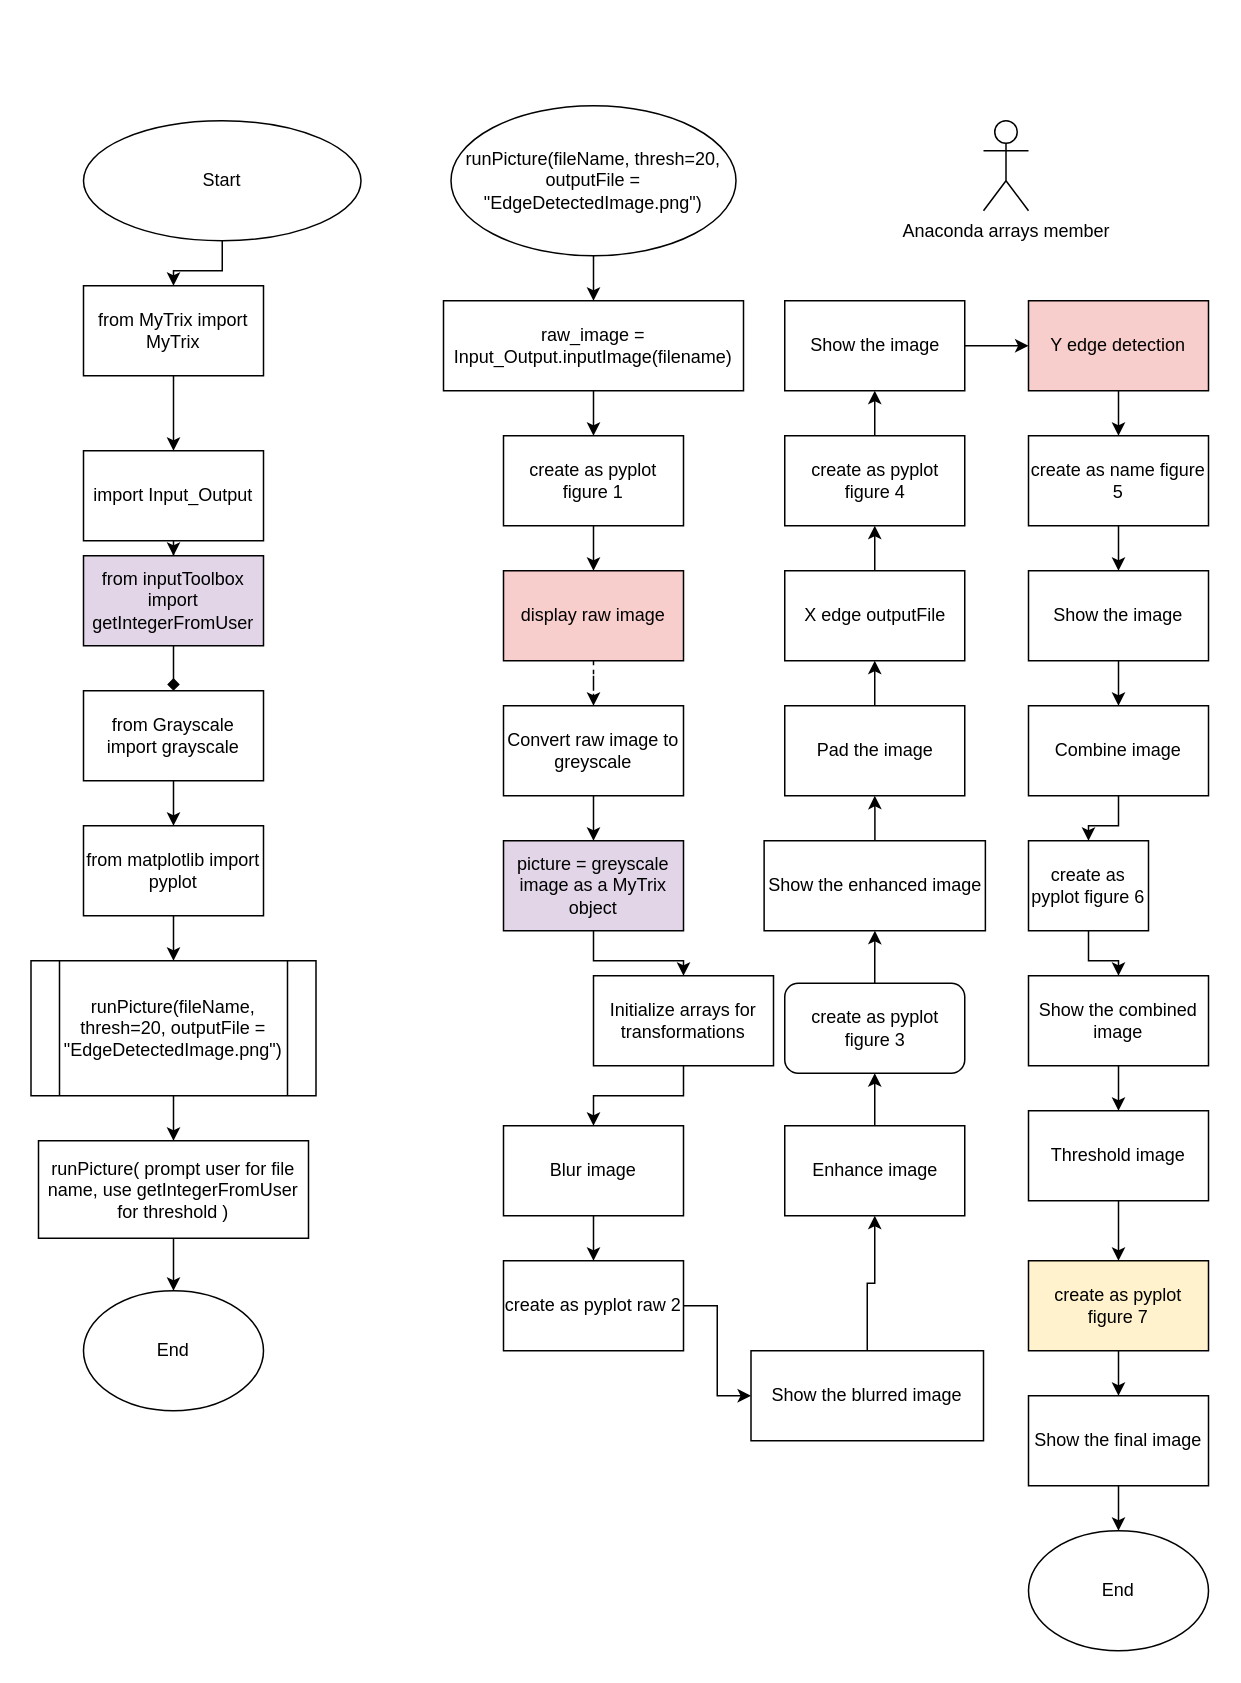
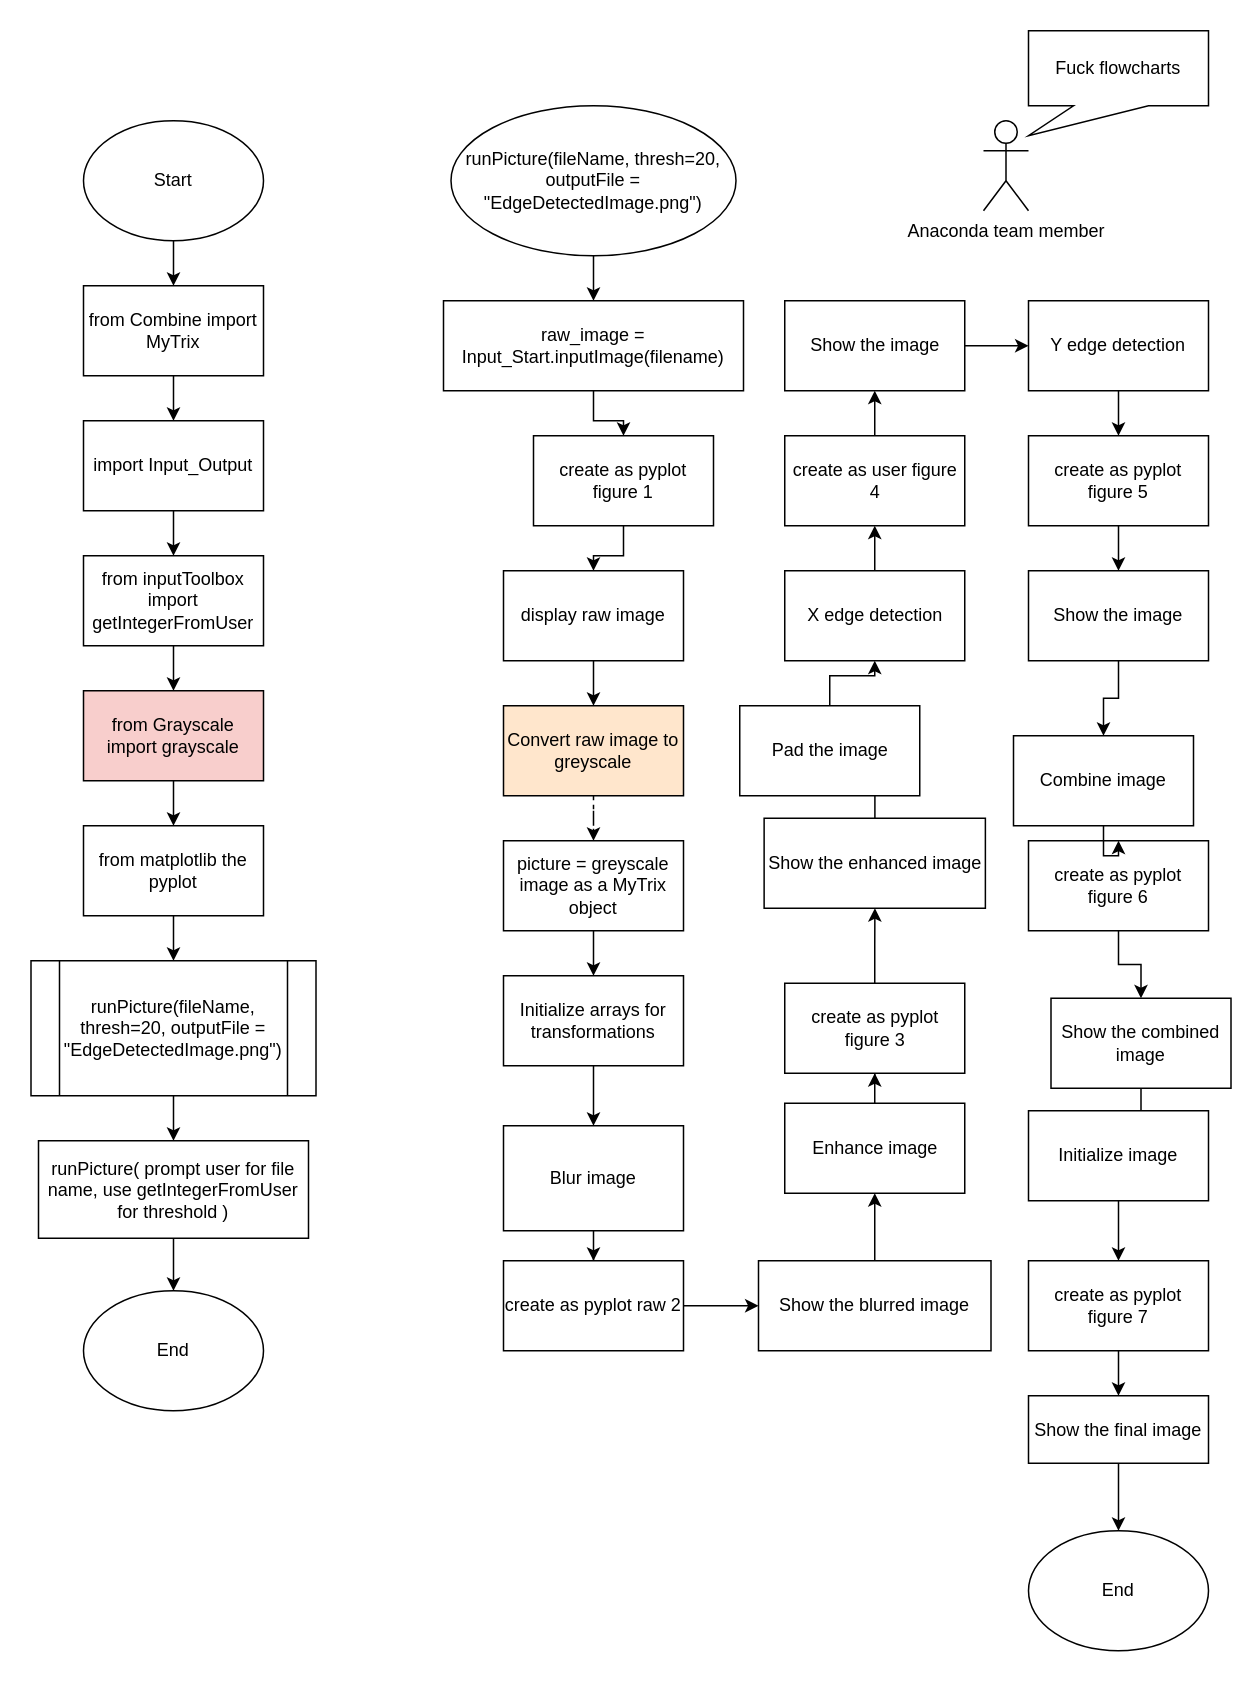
none -> (1118, 83)
(222, 181) -> (173, 181)
(1007, 232) -> (1007, 232)
(173, 331) -> (173, 331)
(593, 346) -> (593, 346)
(1118, 346) -> (1118, 346)
(593, 481) -> (623, 481)
(875, 481) -> (875, 481)
(1118, 481) -> (1118, 481)
(173, 496) -> (173, 466)
(173, 601) -> (173, 601)
(593, 616) -> (593, 616)
(875, 616) -> (875, 616)
(593, 670) -> (593, 670)
(173, 678) -> (173, 679)
(173, 736) -> (173, 736)
(593, 751) -> (593, 751)
(875, 751) -> (830, 751)
(1118, 751) -> (1103, 781)
(593, 805) -> (593, 805)
(173, 871) -> (173, 871)
(593, 886) -> (593, 886)
(875, 886) -> (875, 863)
(1088, 886) -> (1118, 886)
(683, 1021) -> (593, 1021)
(1118, 1021) -> (1141, 1043)
(875, 1028) -> (875, 1028)
(1118, 1156) -> (1118, 1156)
(593, 1171) -> (593, 1178)
(875, 1171) -> (875, 1148)
(1118, 1306) -> (1118, 1306)
(867, 1396) -> (875, 1306)
(1118, 1441) -> (1118, 1430)
